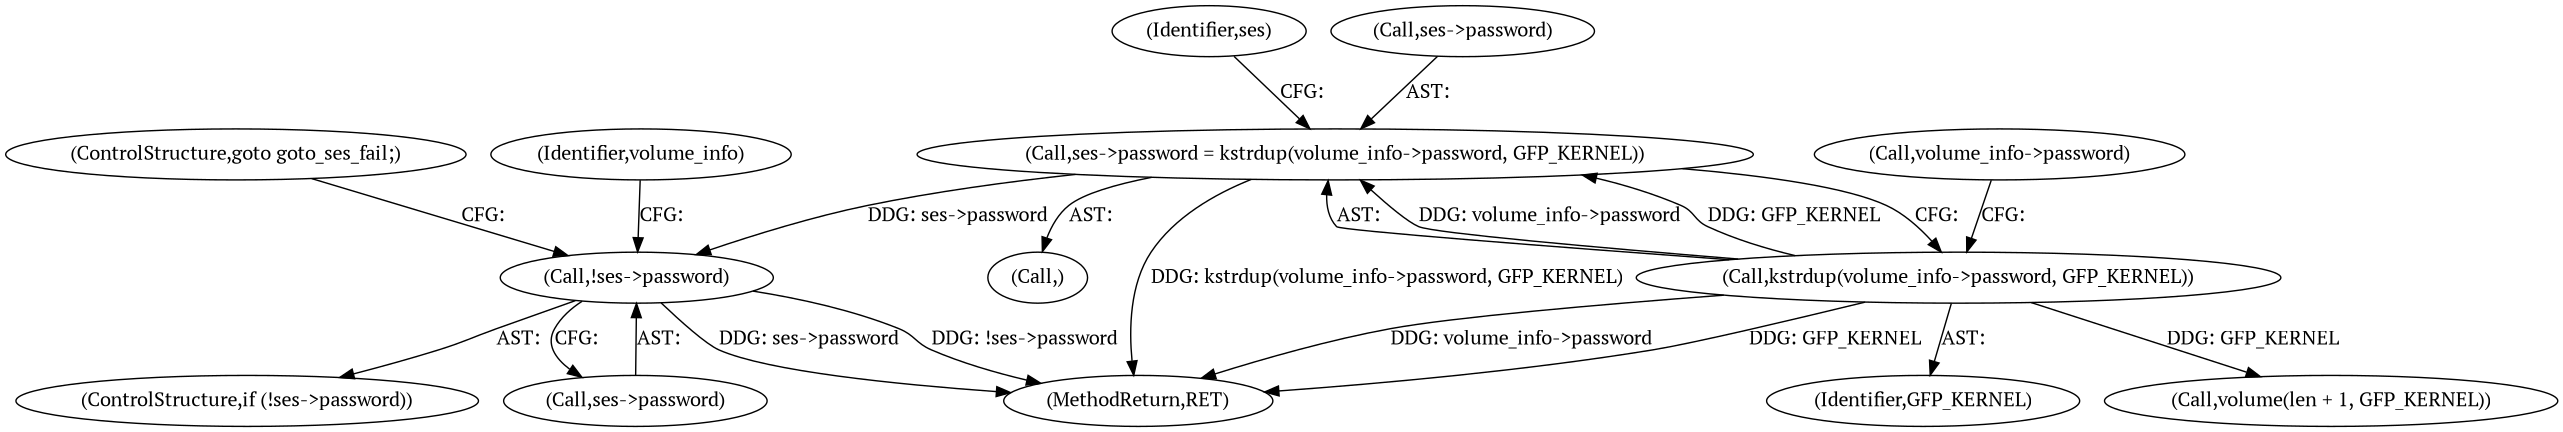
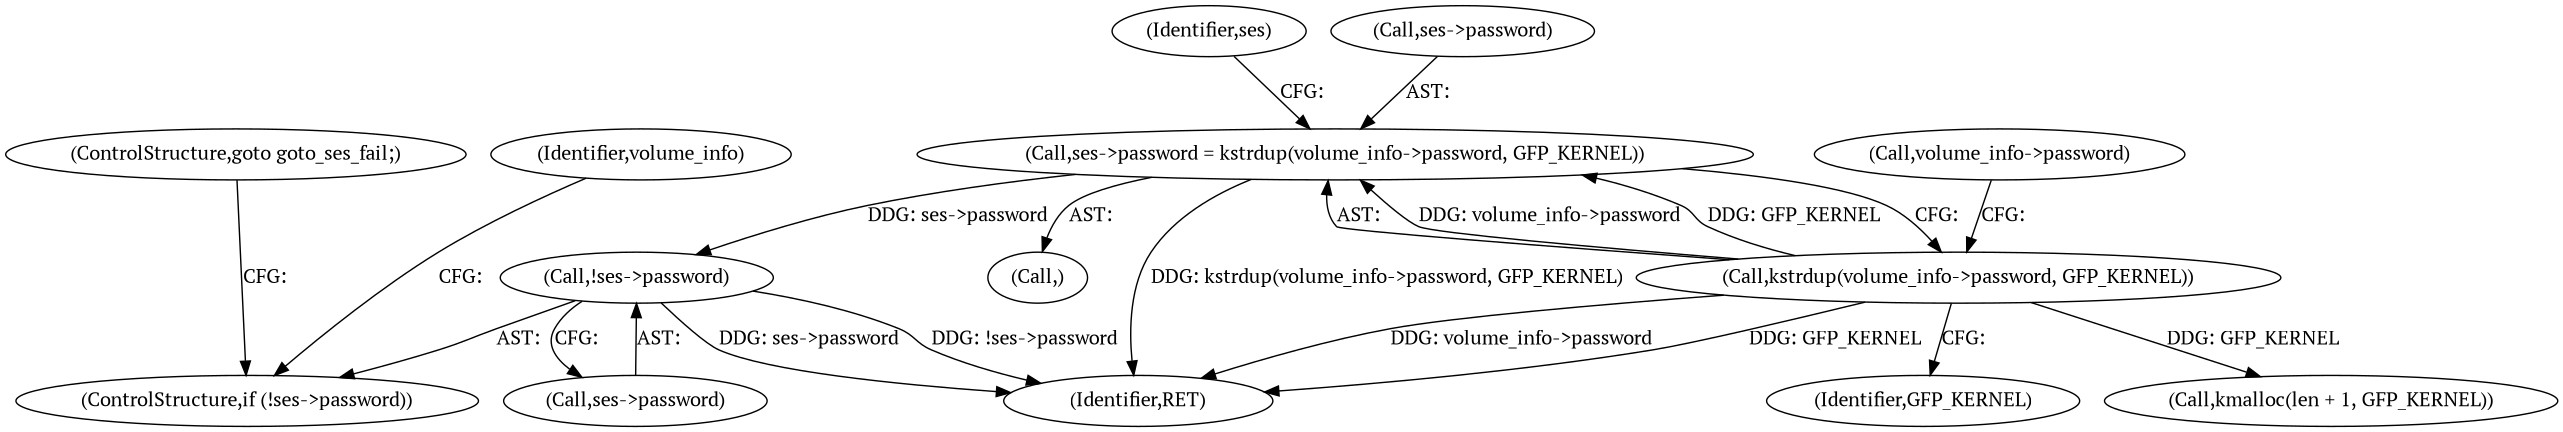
(639, 209) -> (428, 259)
(433, 215) -> (241, 270)
(1966, 339) -> (1966, 339)
(1138, 401) -> (1138, 401)
(2331, 401) -> (2331, 401)
